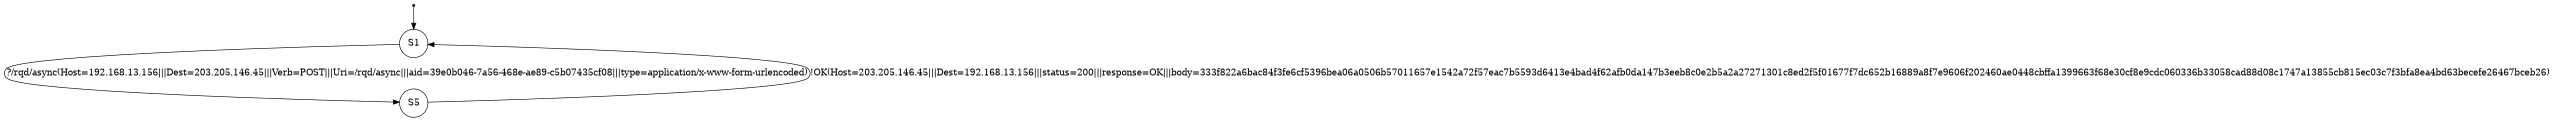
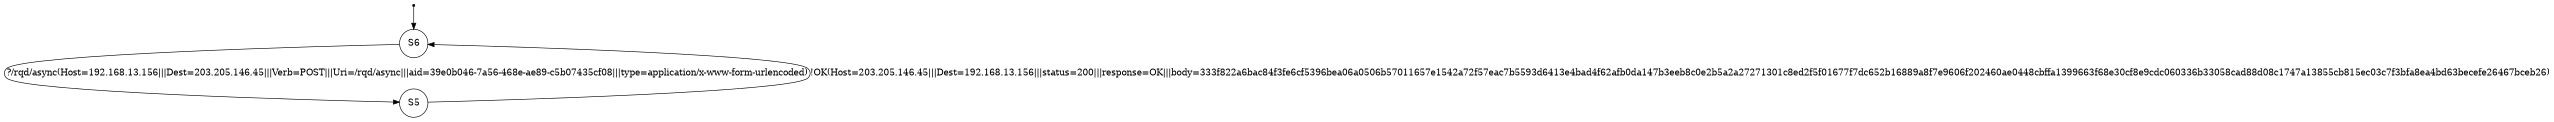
(414, 43) -> (414, 43)
